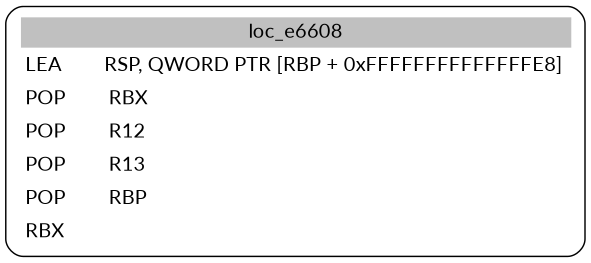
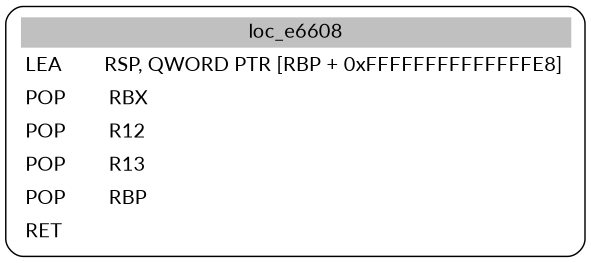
(67, 231) -> (65, 231)
